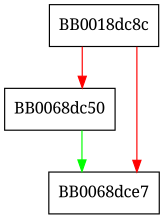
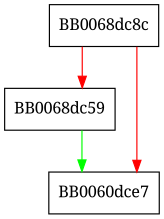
(104, 26) -> (104, 26)
(60, 109) -> (60, 109)
(104, 193) -> (104, 193)
